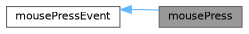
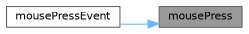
(145, 10) -> (134, 24)
